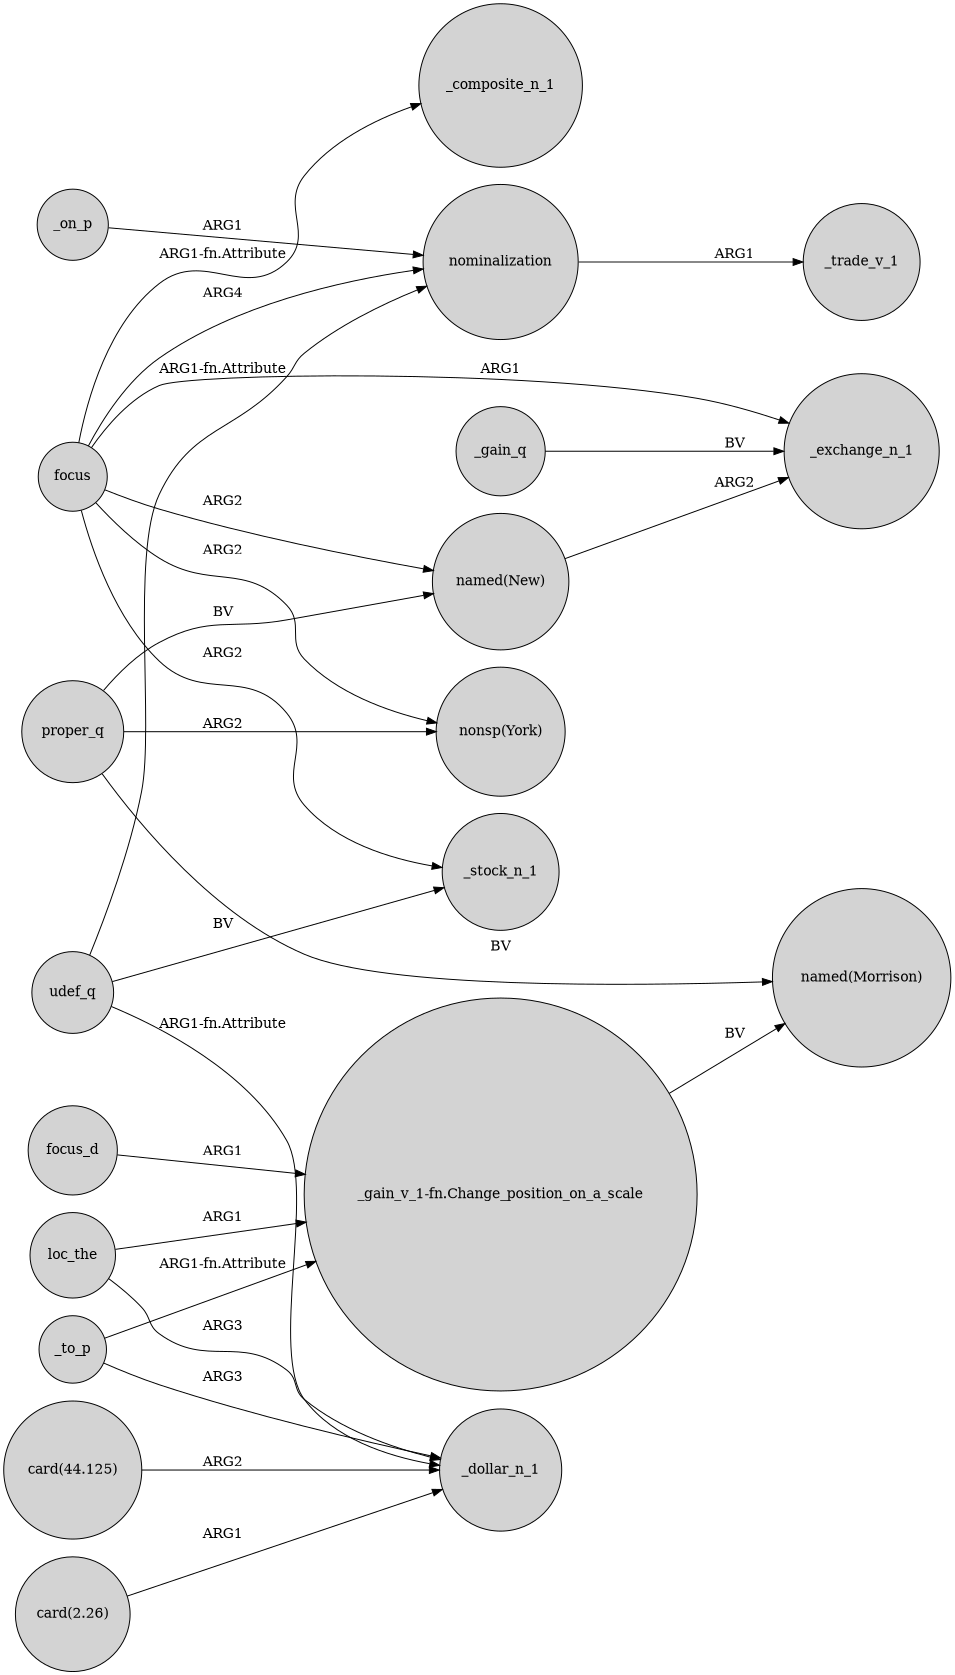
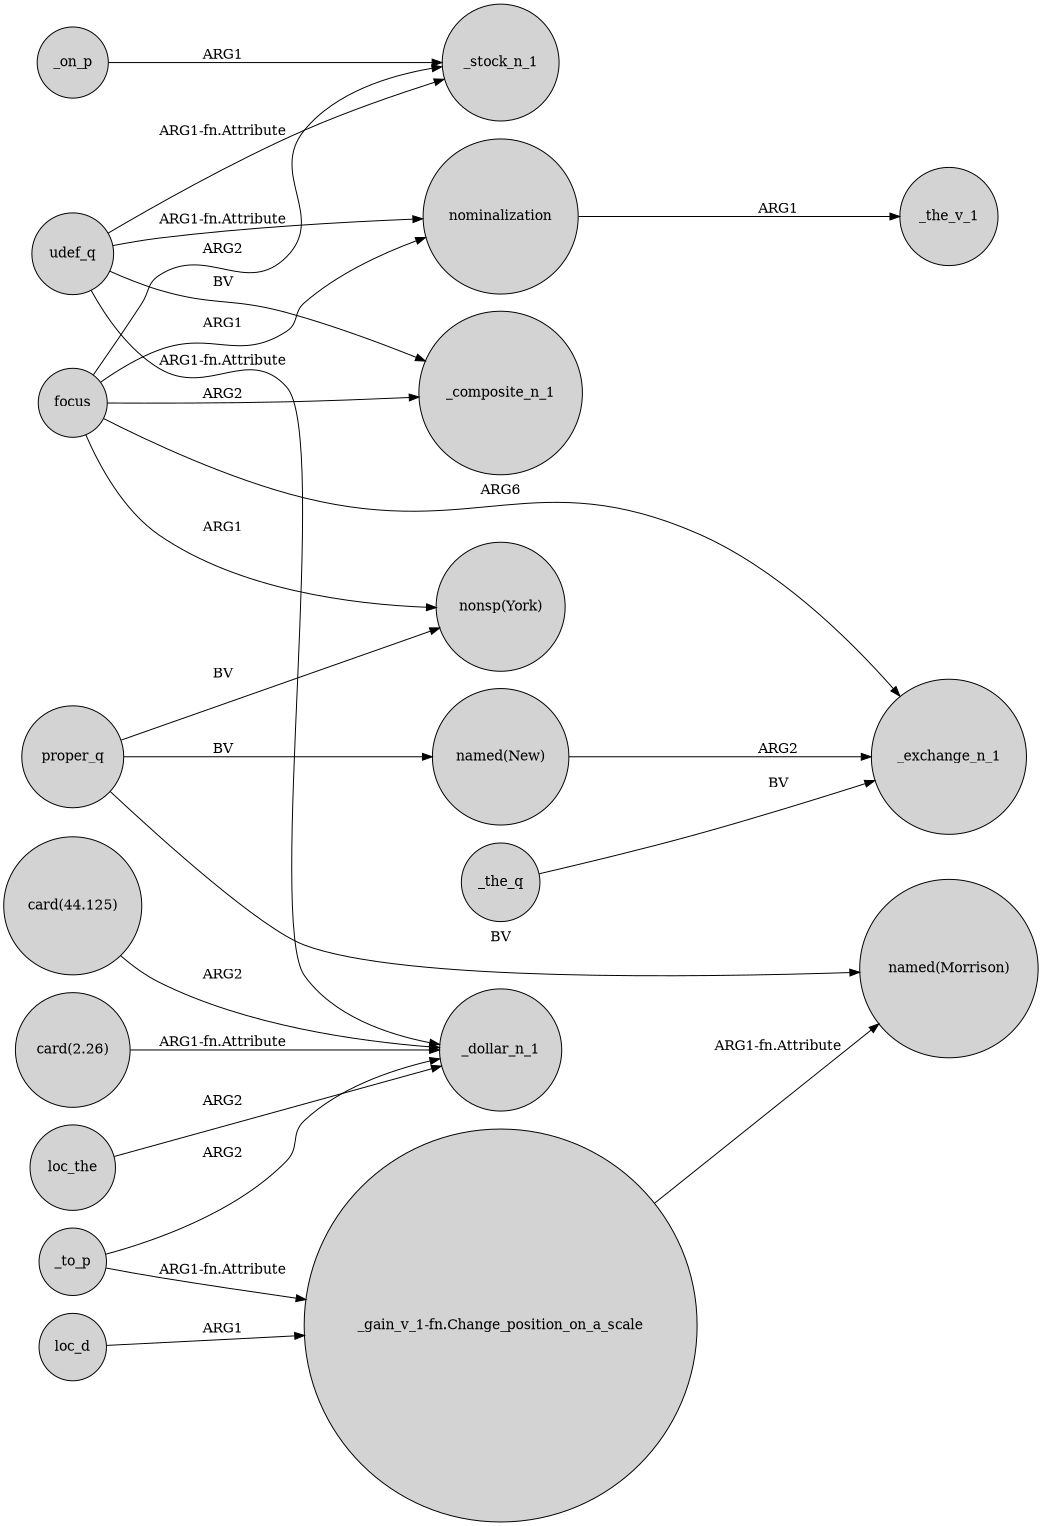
(261, 241) -> (270, 63)
(223, 255) -> (223, 394)
(862, 262) -> (949, 217)
(223, 294) -> (223, 324)
none -> (265, 307)
(501, 369) -> (501, 491)
(501, 451) -> (501, 882)
(262, 536) -> none
(223, 551) -> (223, 528)
(223, 724) -> (223, 674)
(223, 924) -> (223, 132)
(735, 1034) -> (778, 1047)
(73, 1150) -> (73, 1347)
(206, 1236) -> none
(223, 1326) -> (223, 1101)
(223, 1377) -> (223, 1153)
(223, 1534) -> (223, 1043)
